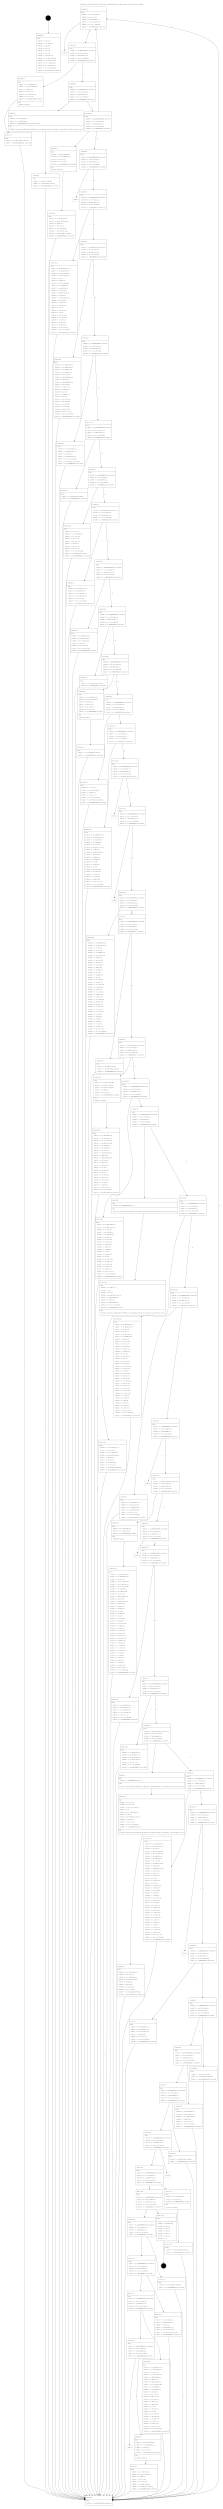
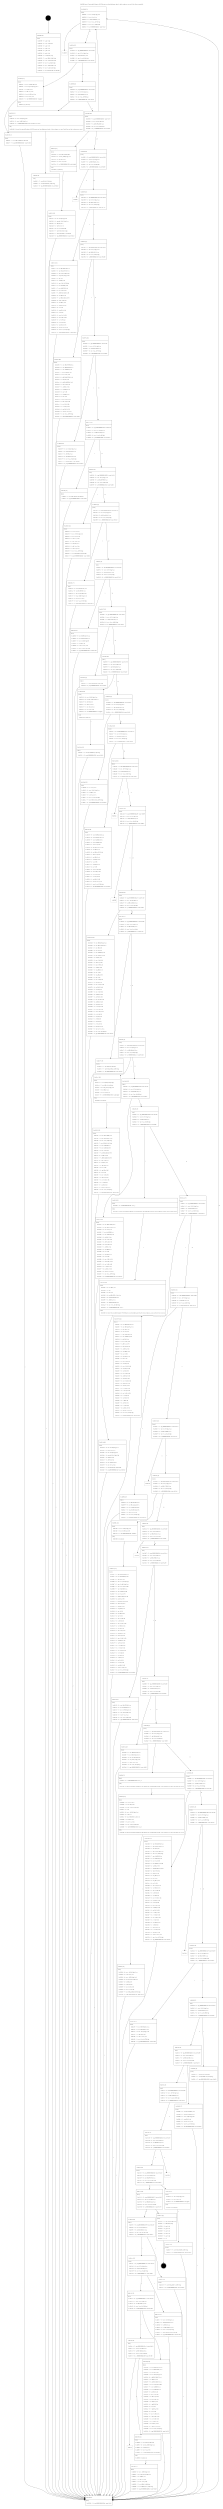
(182, 2158) -> none
